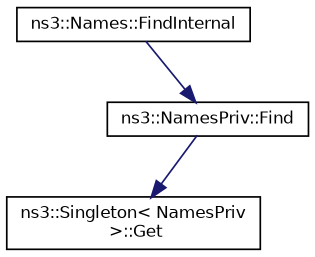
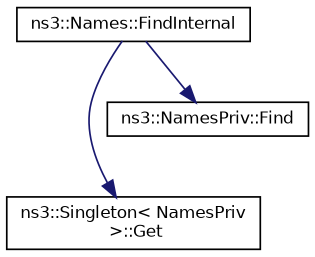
(179, 160) -> (90, 110)
